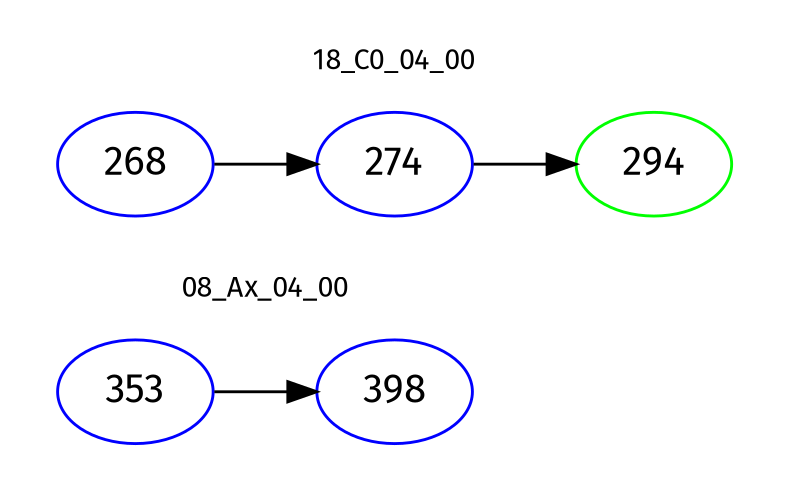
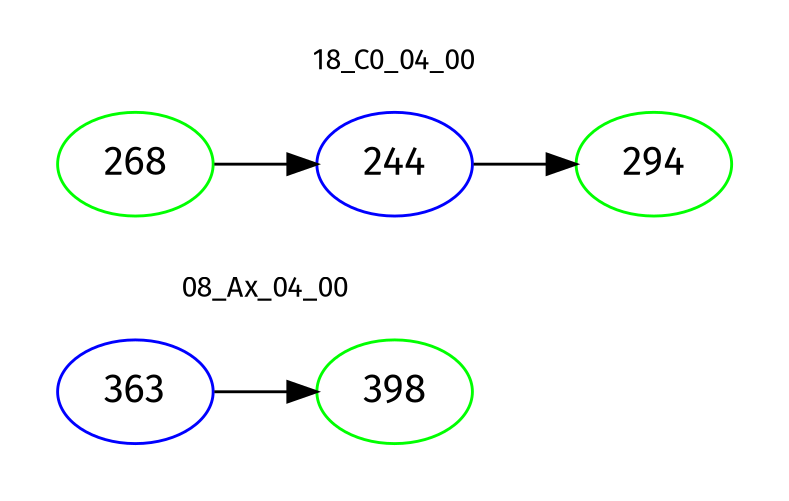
(135, 164) -> (135, 164)
(395, 164) -> (395, 164)
(135, 392) -> (135, 392)
(395, 392) -> (395, 392)
